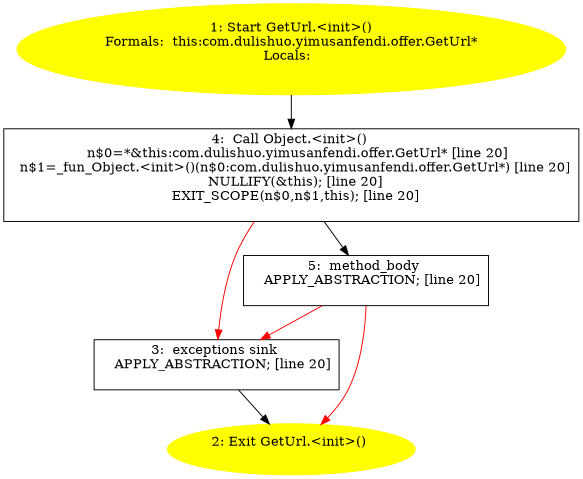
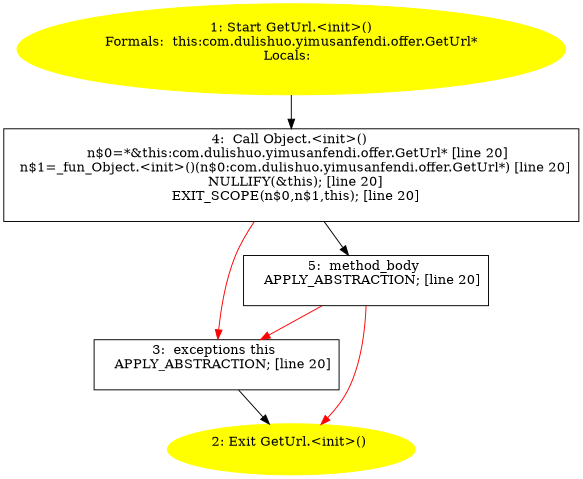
(217, 365) -> (217, 365)
